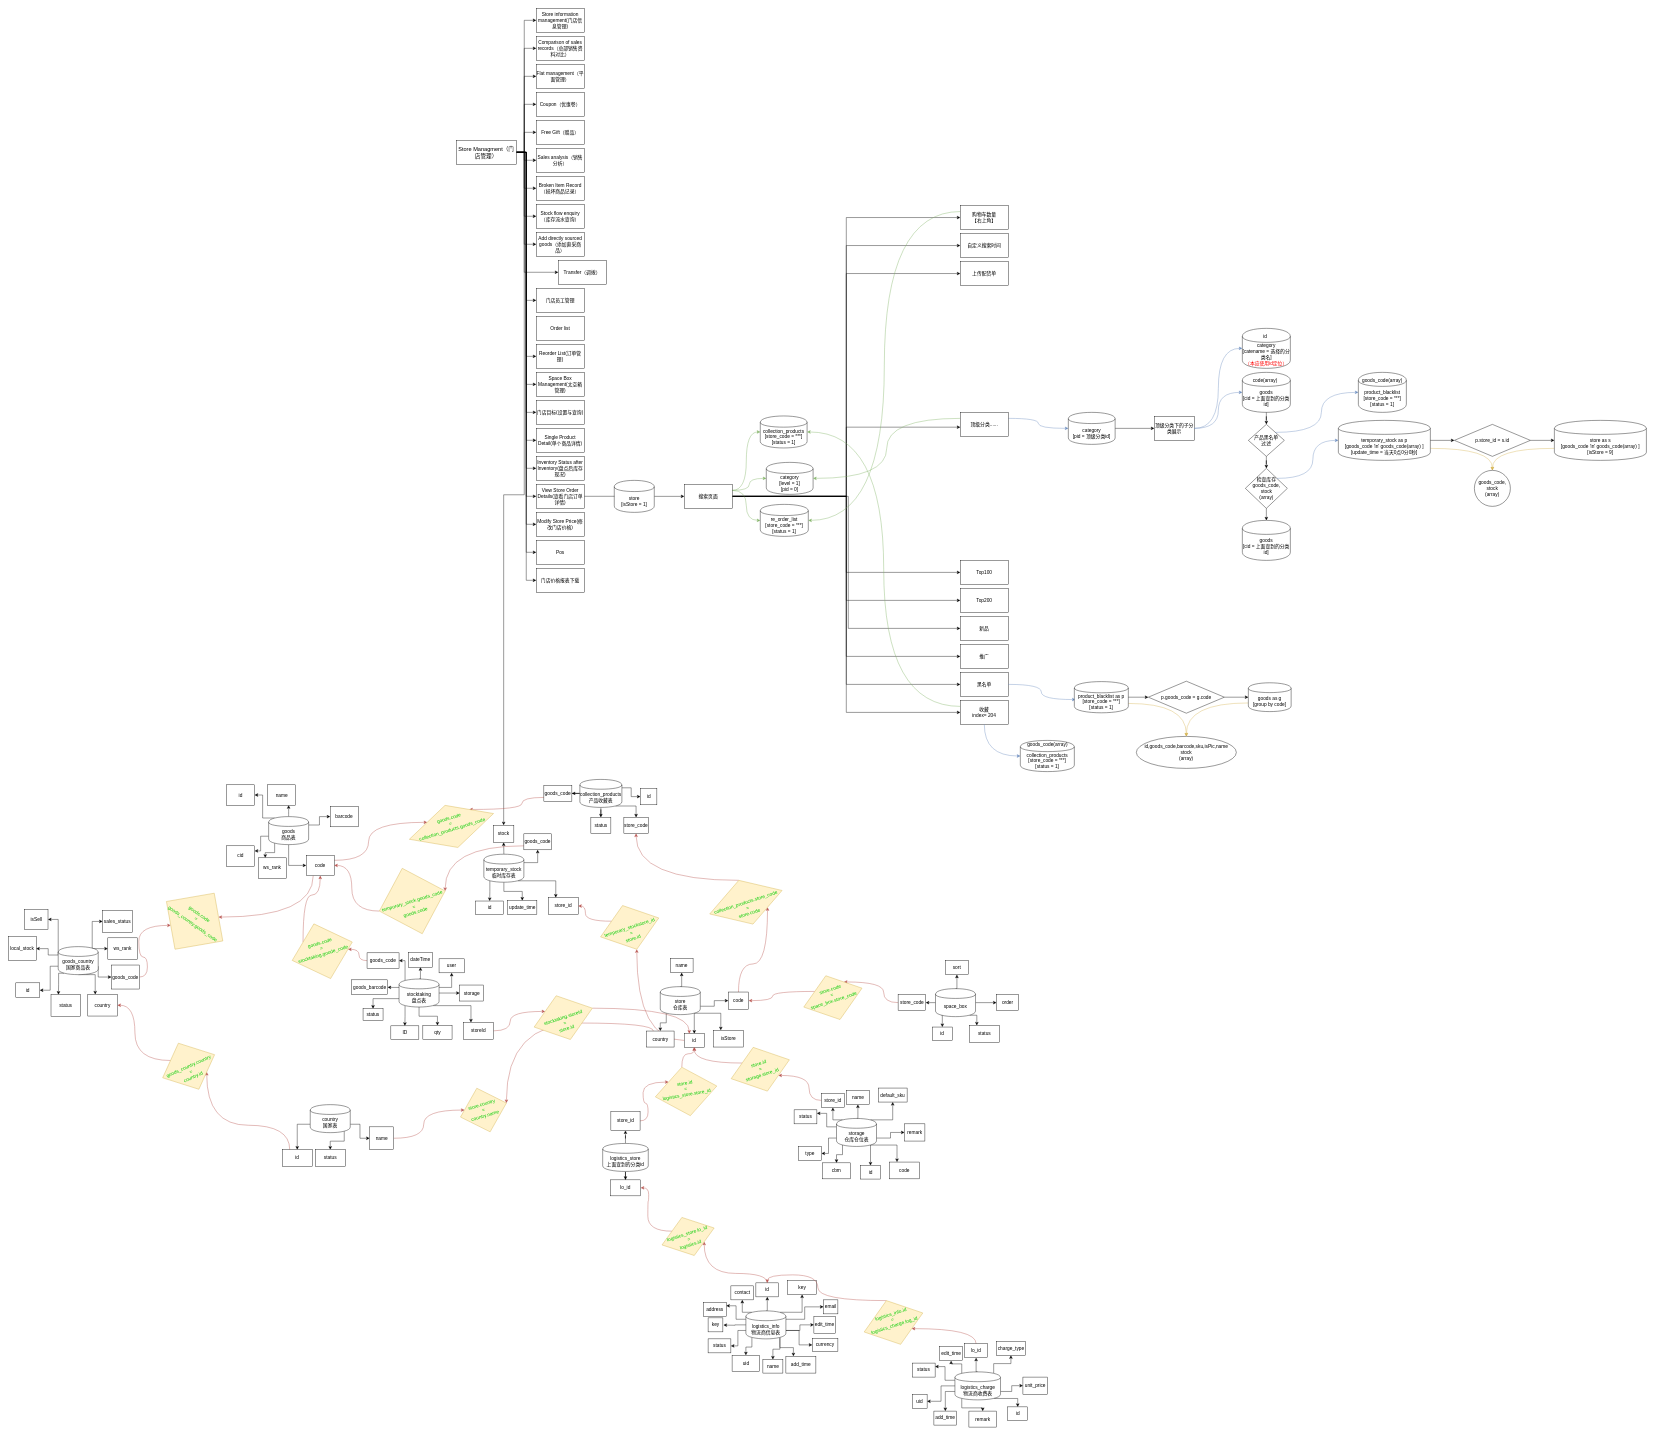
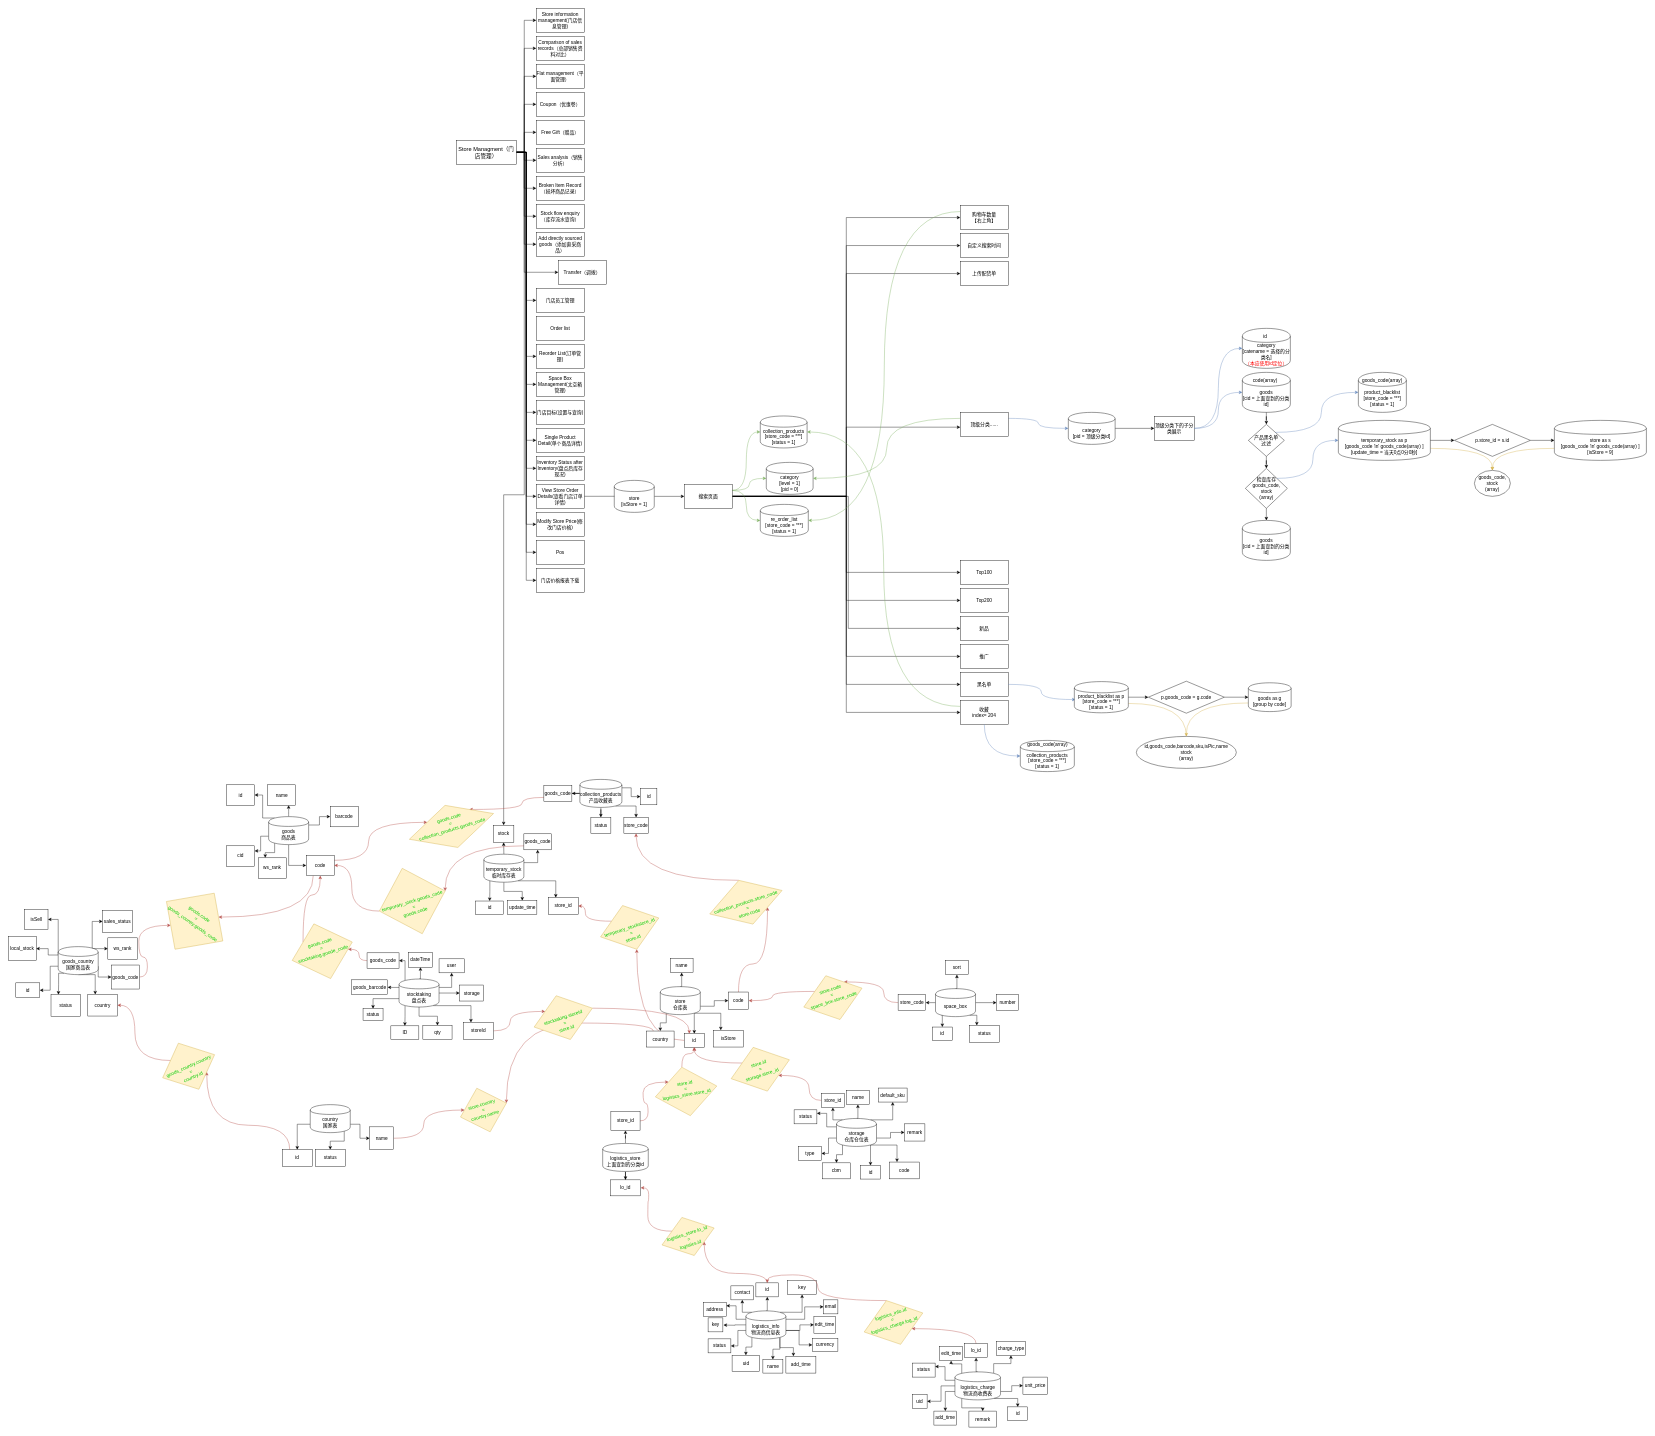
(1492, 488) -> (1492, 483)
(1186, 734) -> (1186, 735)
(1008, 1003) -> (1008, 1003)
